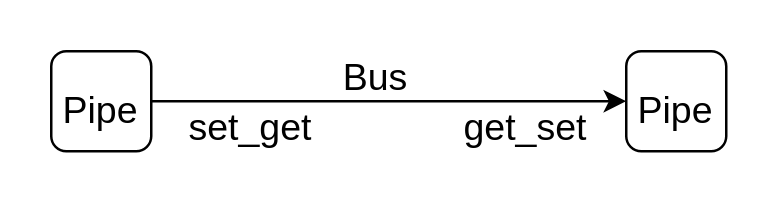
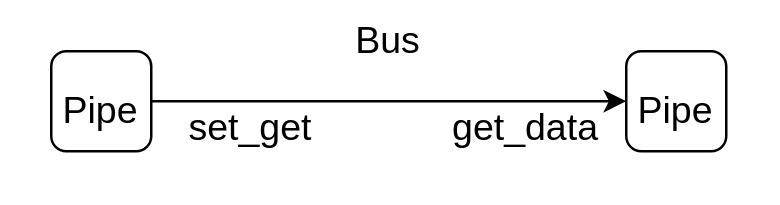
(376, 76) -> (389, 39)
(526, 126) -> (526, 126)
